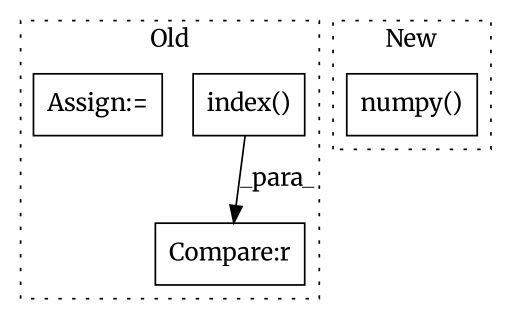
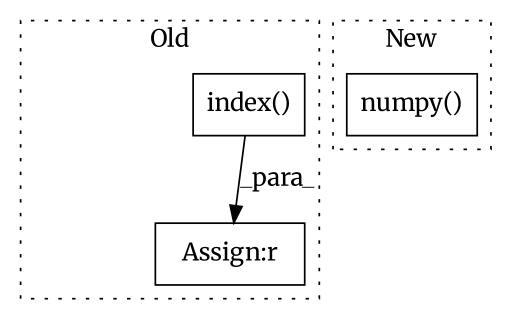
(98, 105) -> none
(230, 254) -> (230, 254)
